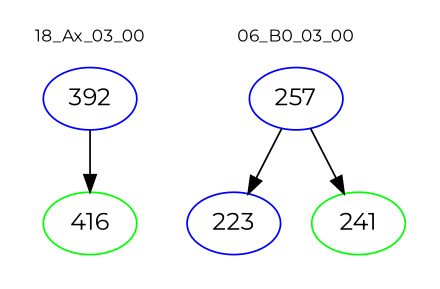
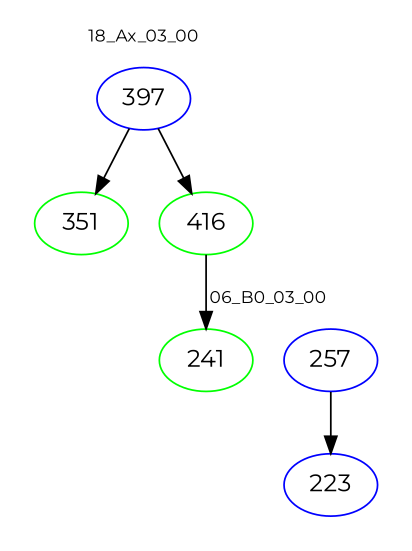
(90, 99) -> (144, 99)
(323, 153) -> (206, 293)
none -> (81, 223)
